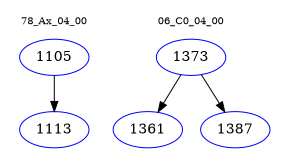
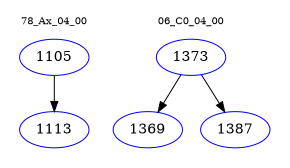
(148, 130) -> (148, 130)
